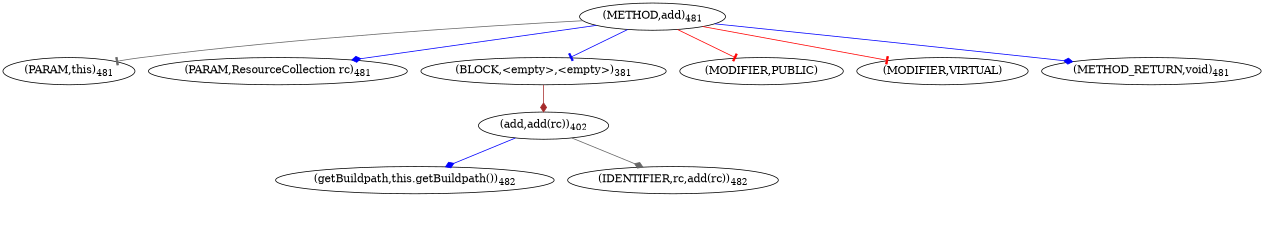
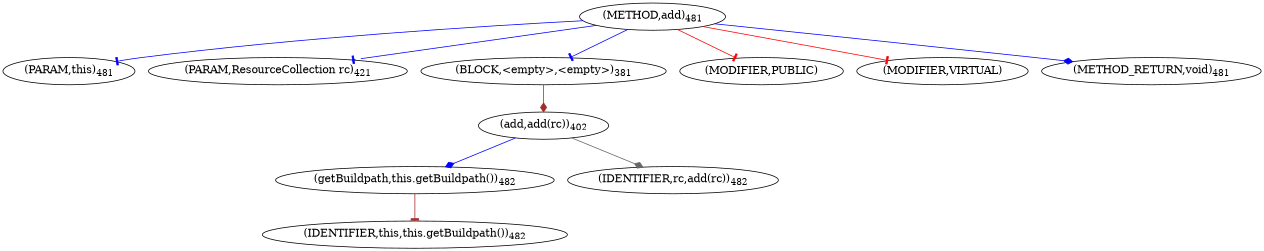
(351, 36) -> (351, 36)
(479, 42) -> (479, 42)
(363, 70) -> (363, 70)
none -> (415, 235)
